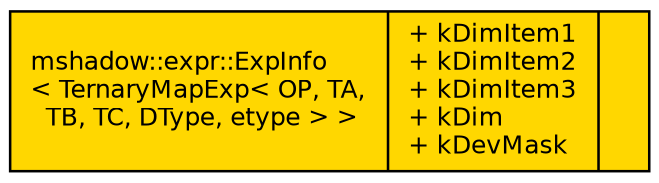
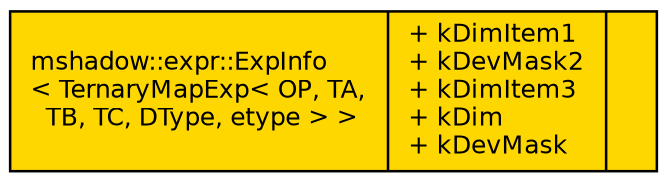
(493, 62) -> (497, 62)
